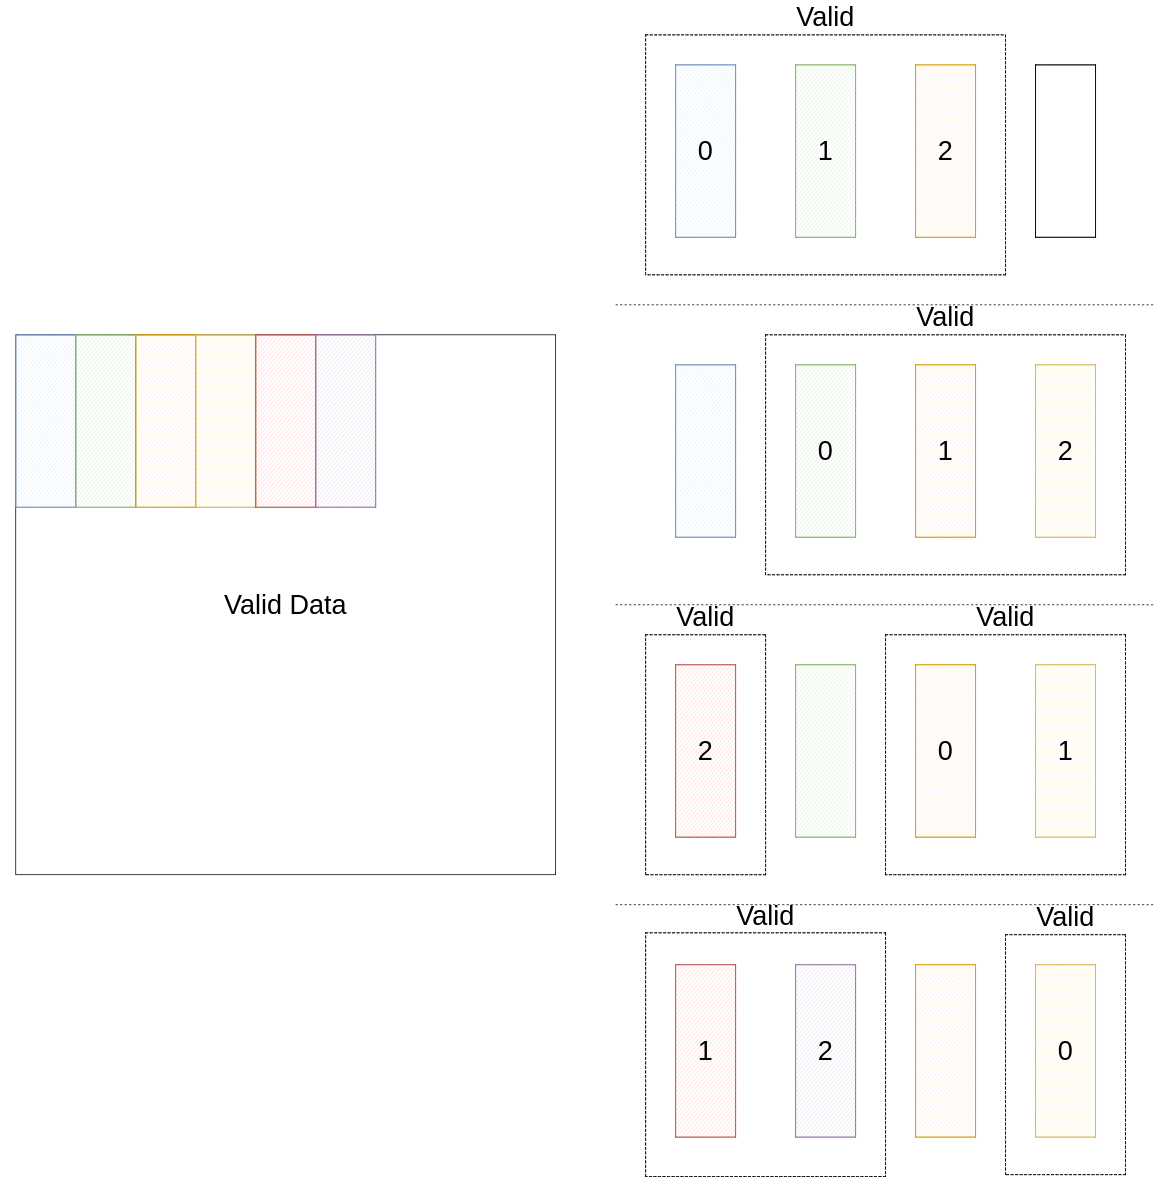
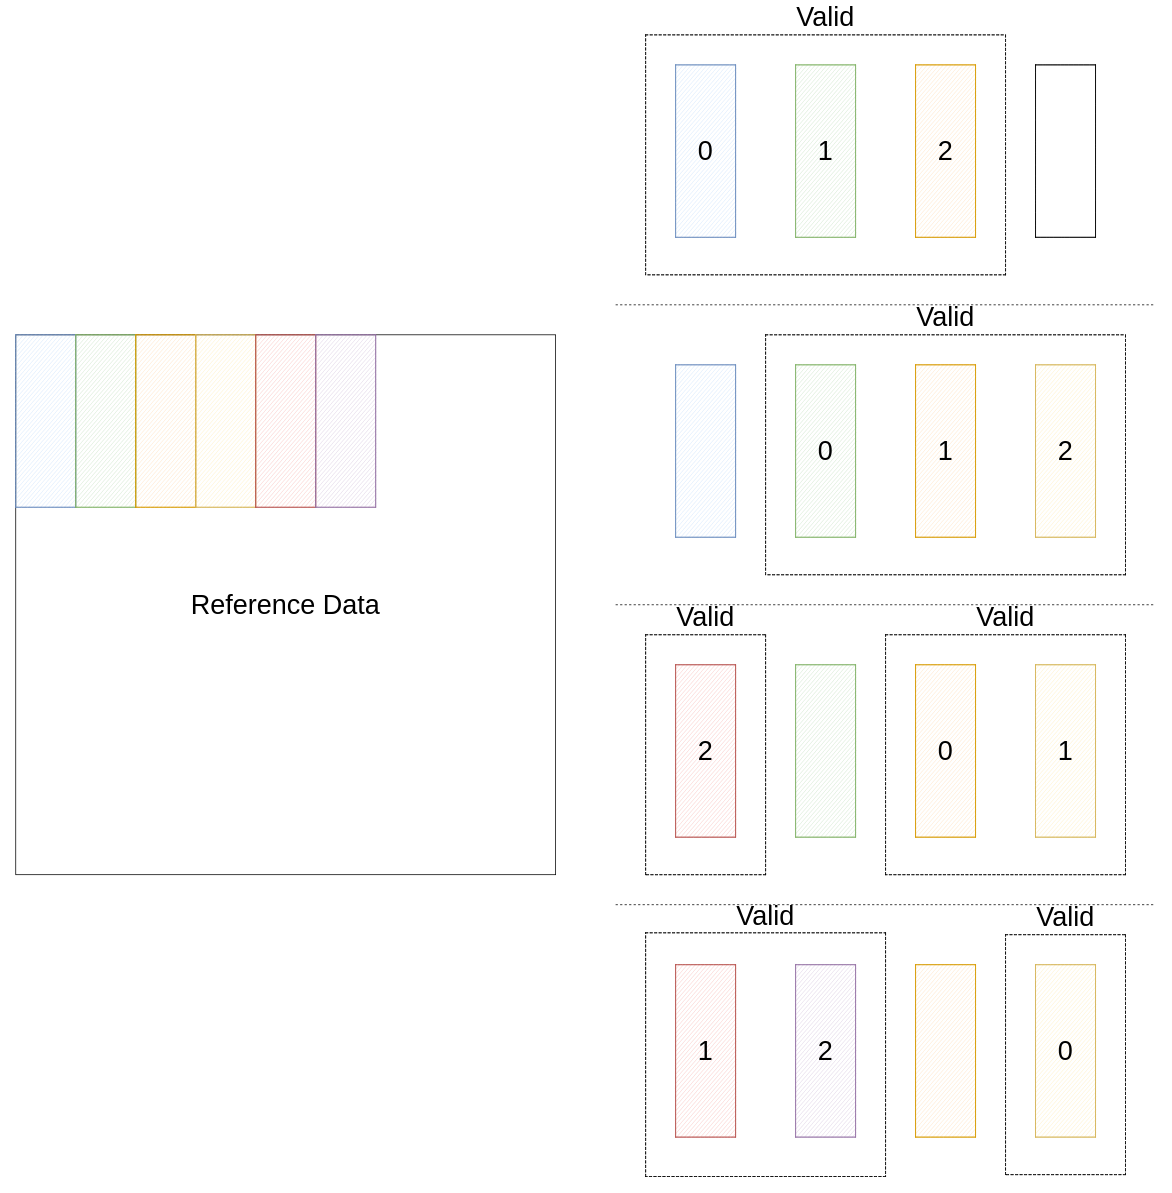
(285, 605) -> (285, 605)
